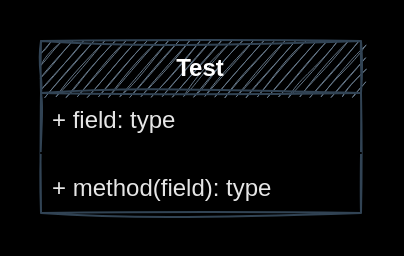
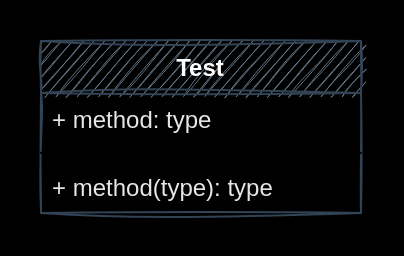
(124, 120) -> (137, 120)
(178, 188) -> (177, 188)
